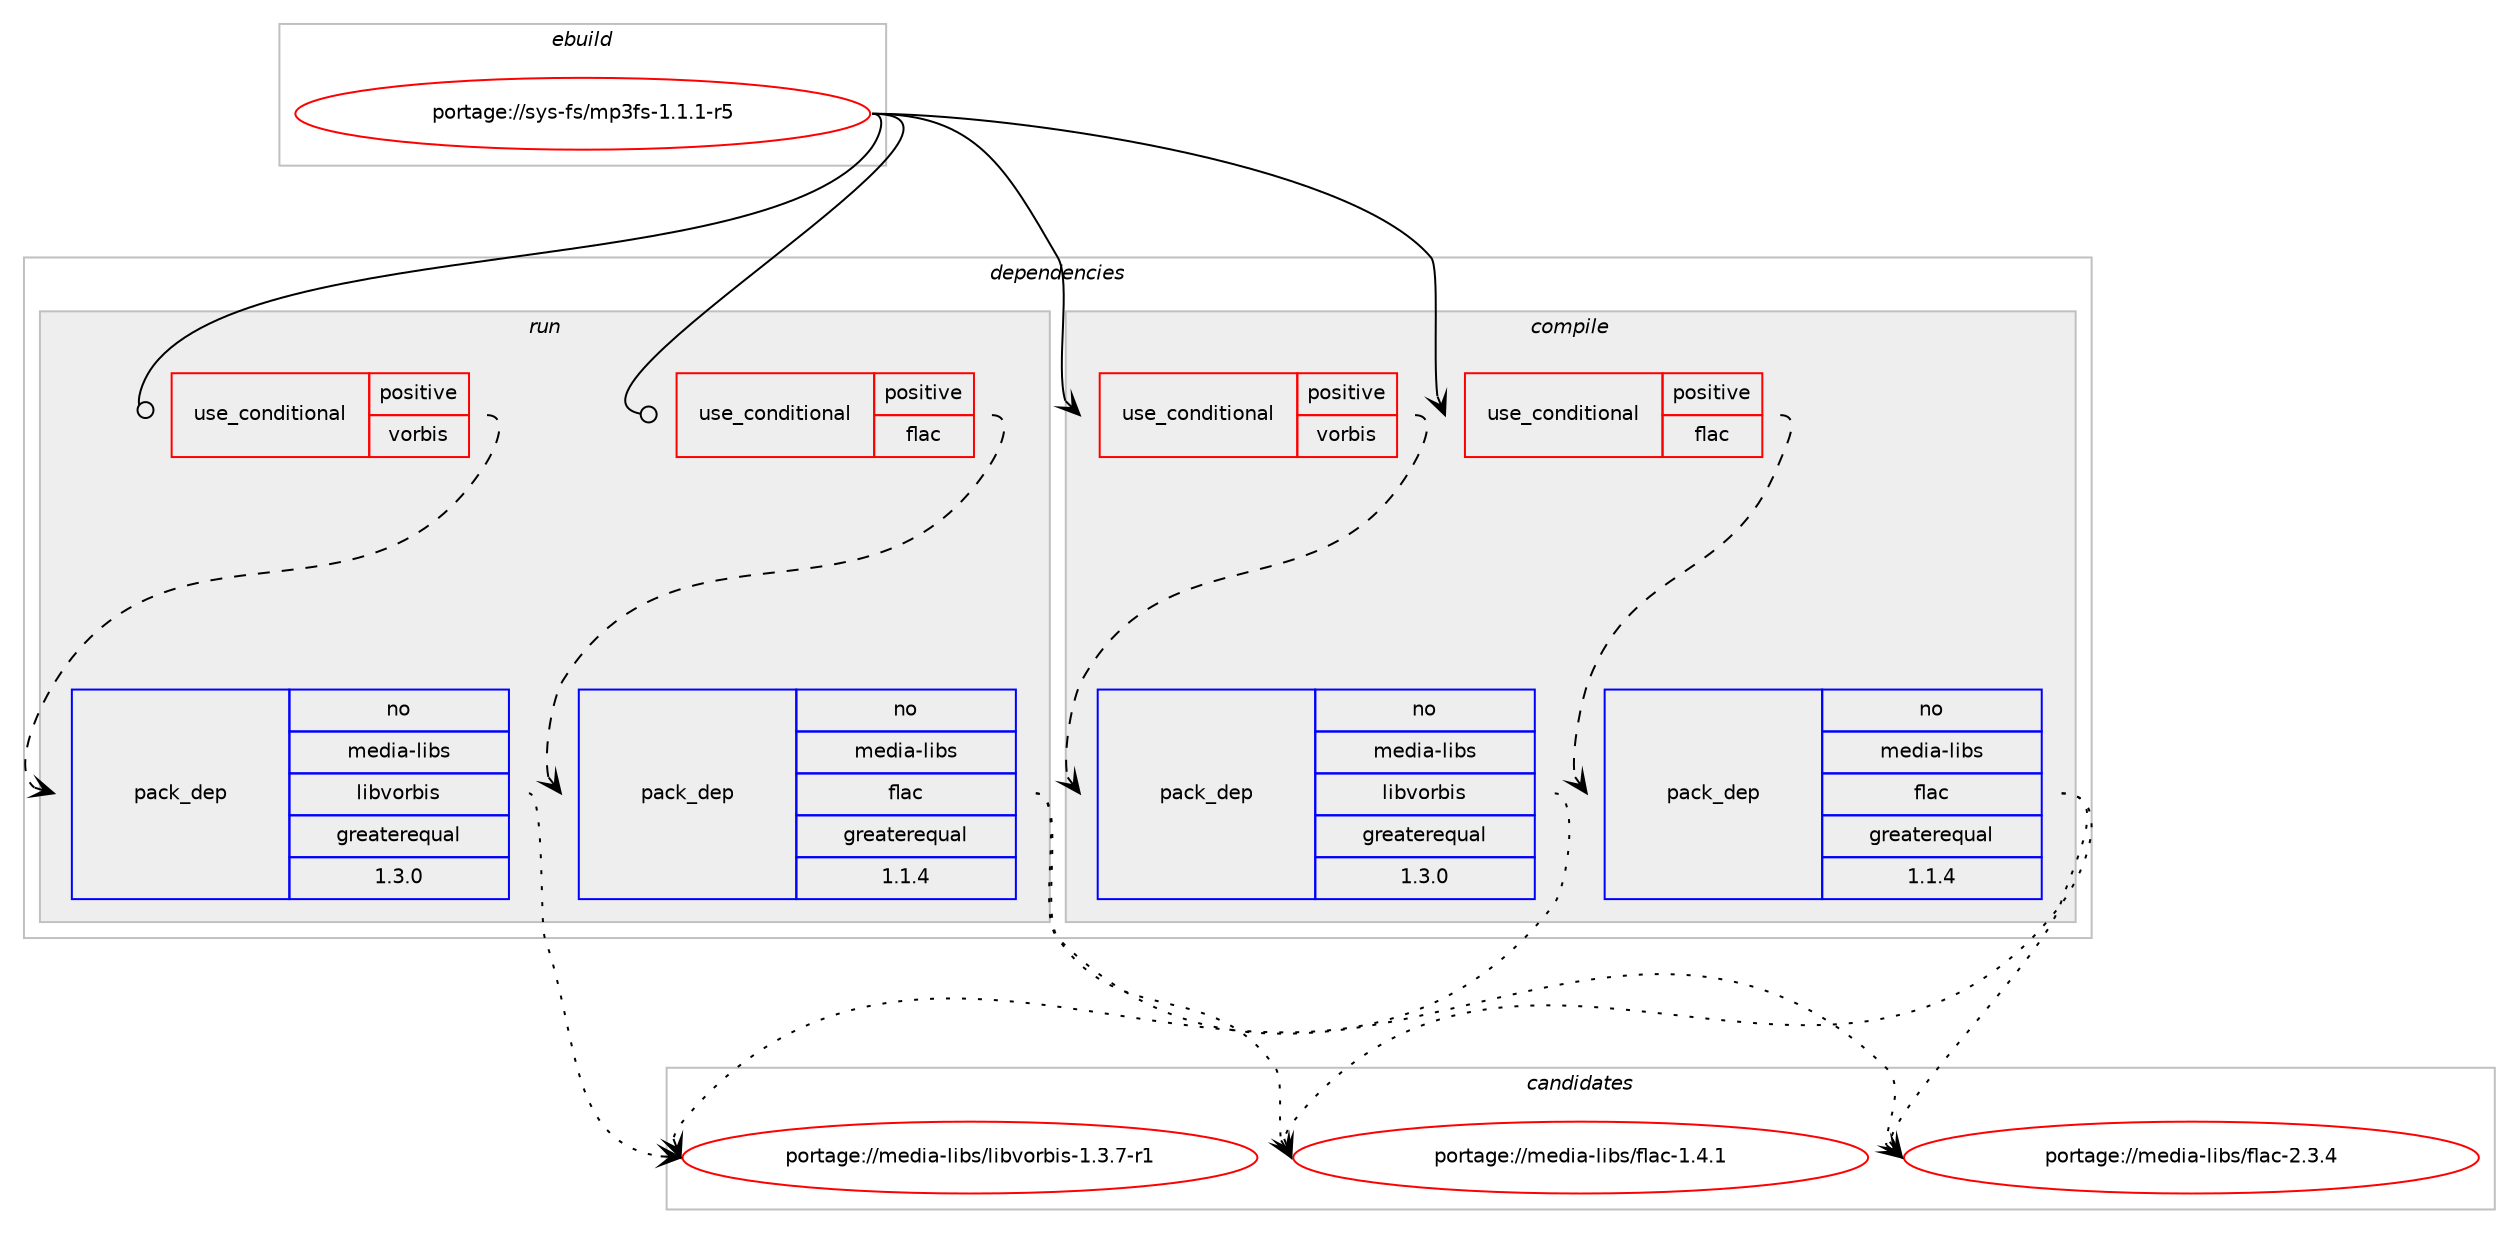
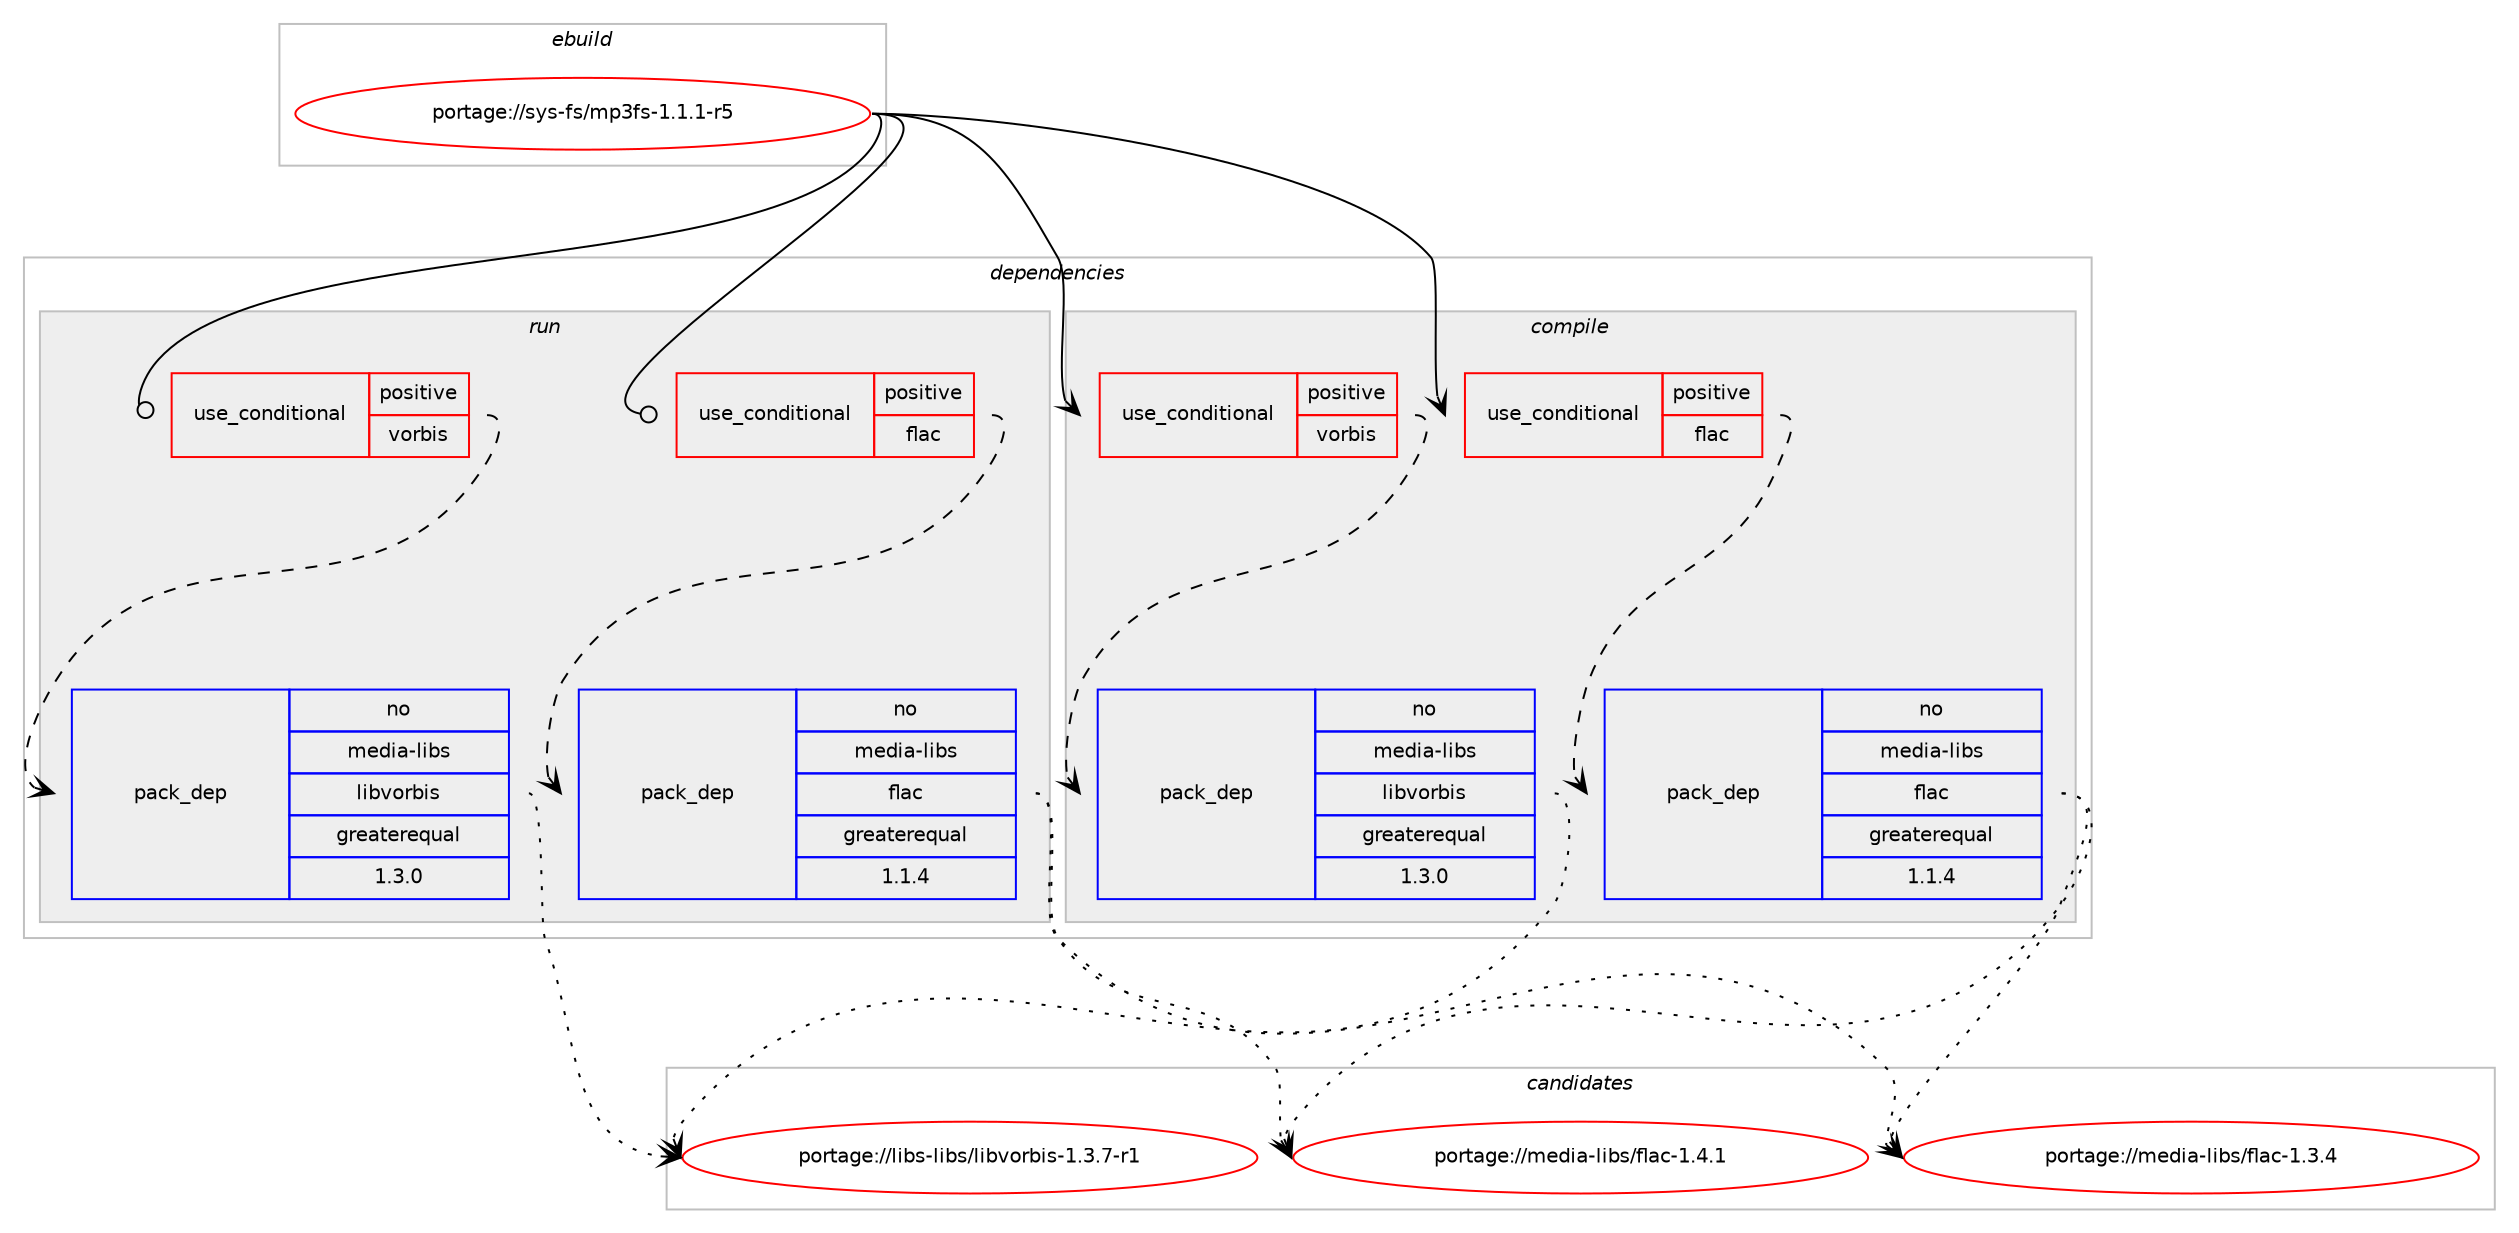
(970, 1158) -> (970, 1158)
(2191, 1158) -> (2191, 1158)
